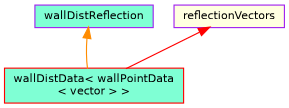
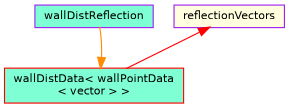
(86, 53) -> (101, 42)
